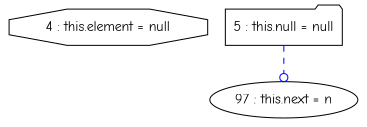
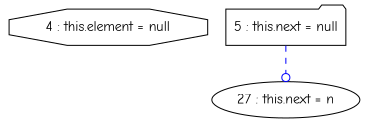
(284, 27) -> (286, 27)
(284, 100) -> (286, 100)
